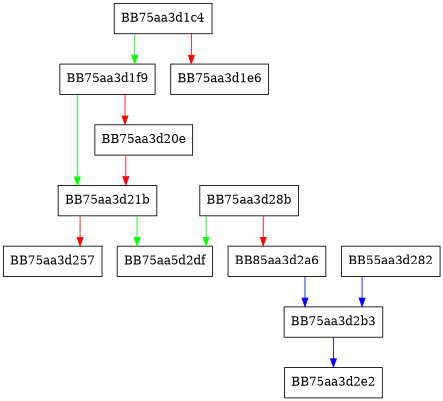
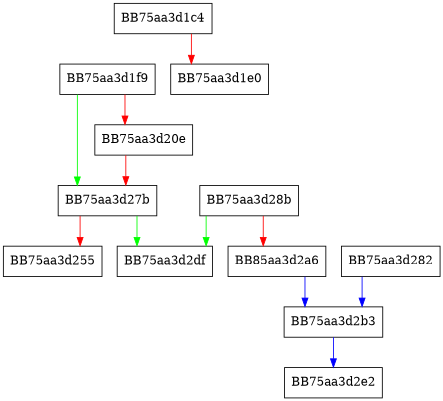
(135, 45) -> none
(220, 79) -> (220, 79)
(107, 201) -> (107, 201)
(53, 261) -> (53, 261)
(165, 261) -> (165, 261)
(391, 261) -> (391, 261)
